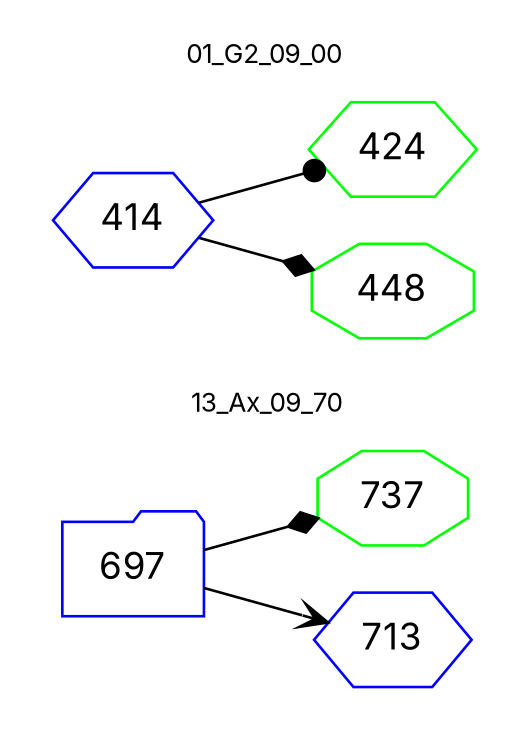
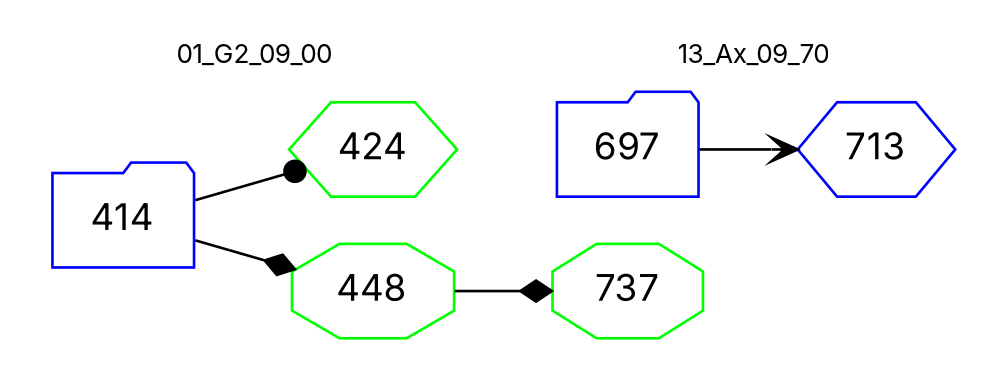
(133, 220) -> (123, 220)
(246, 538) -> (495, 291)
